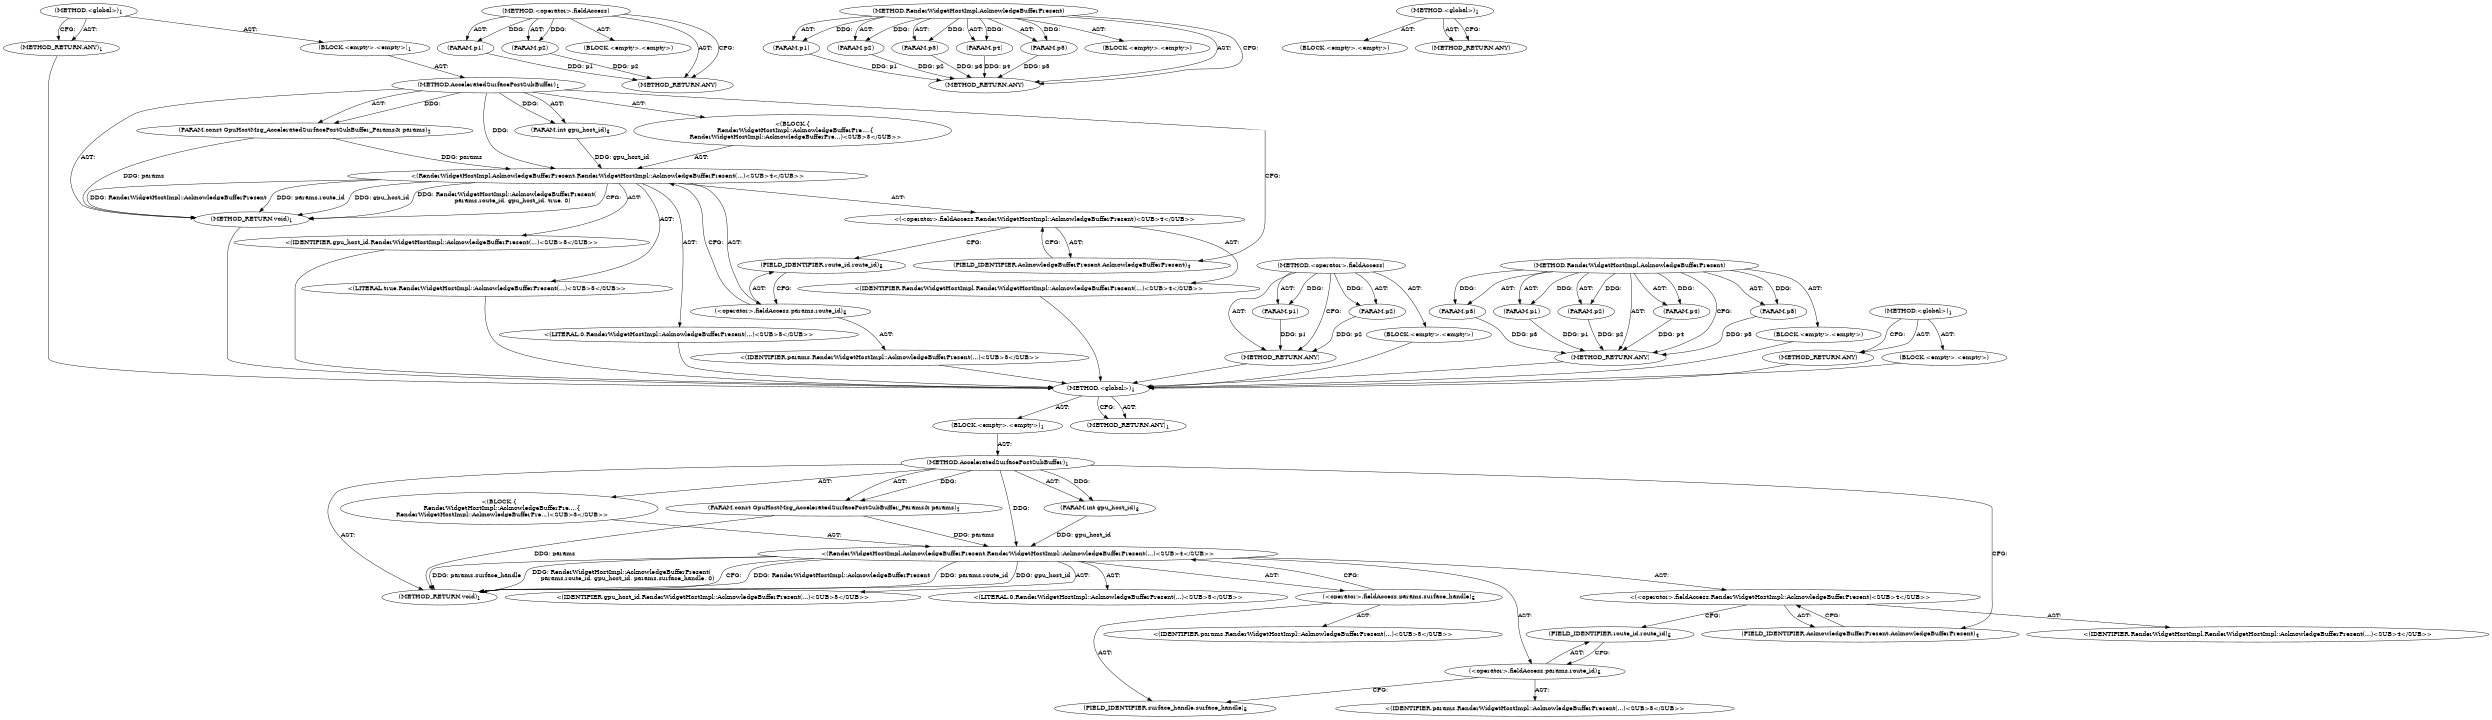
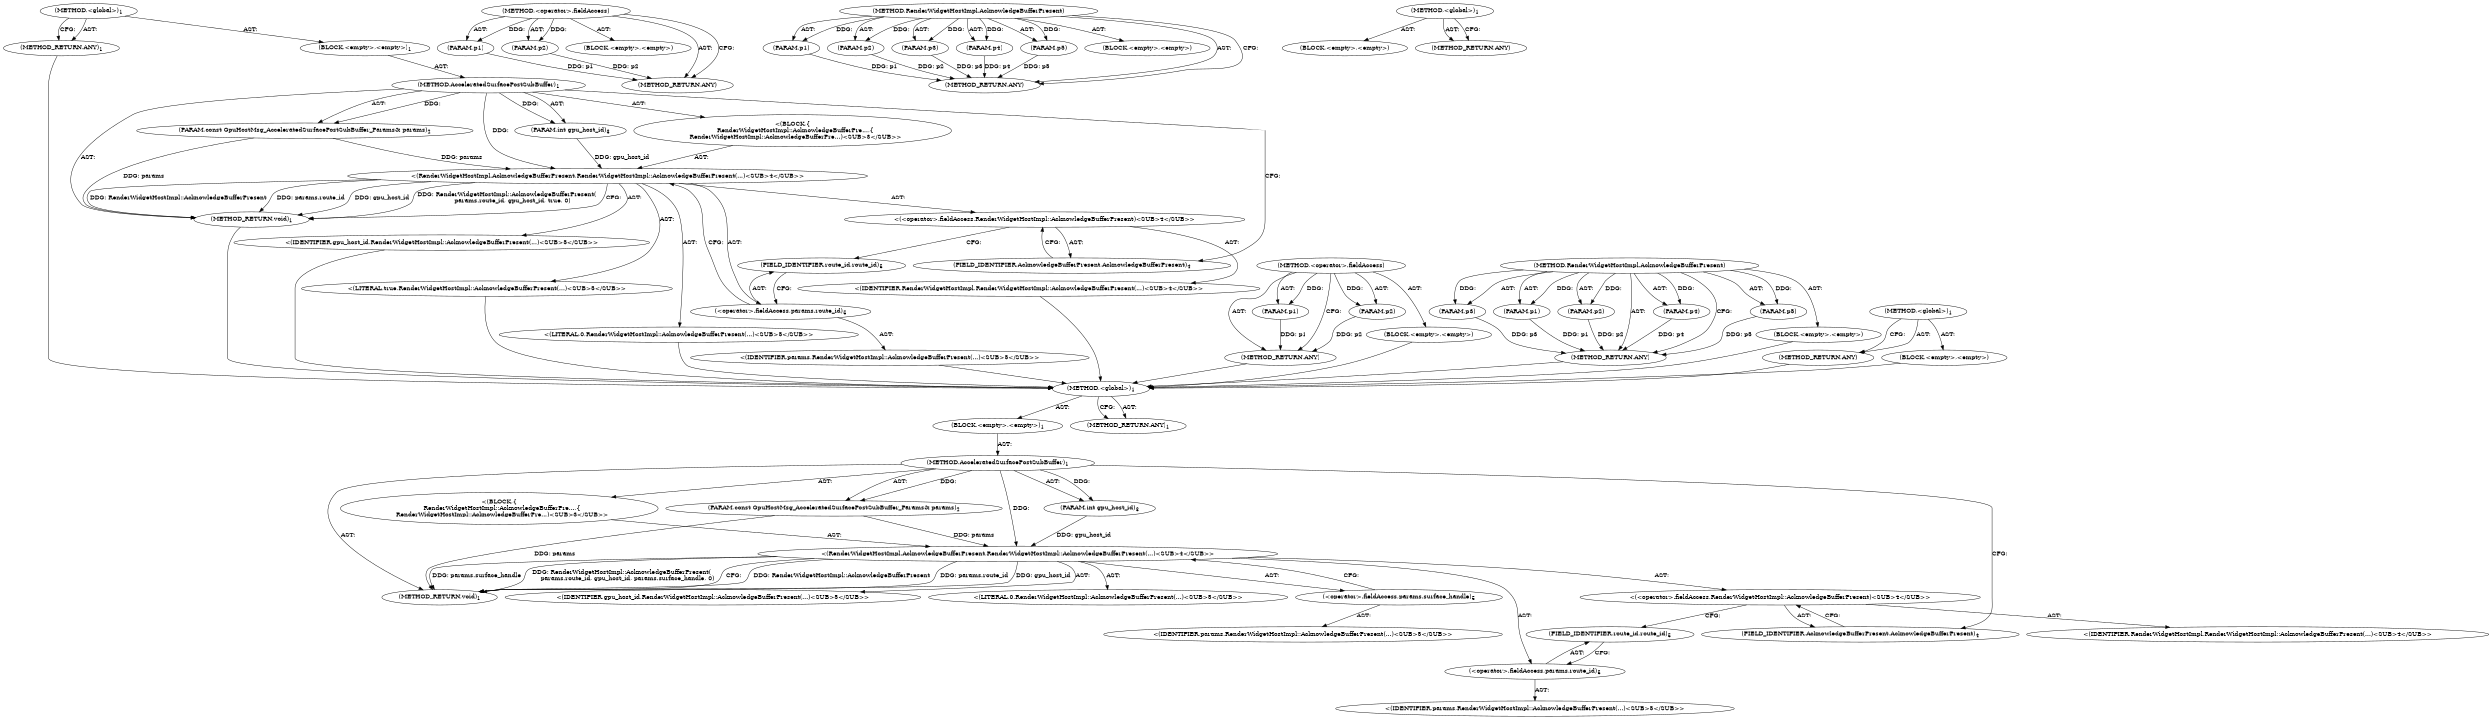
(1165, 709) -> none
